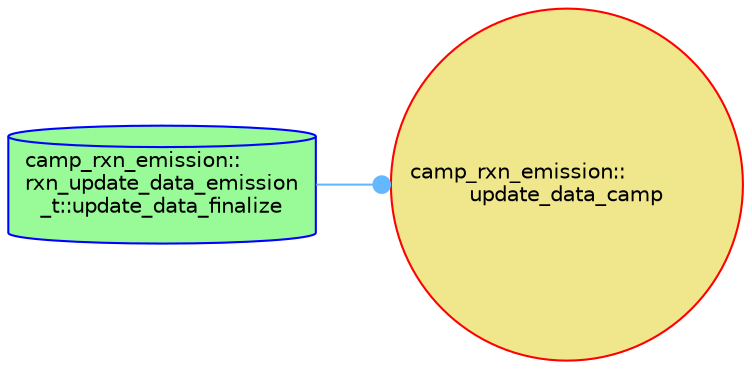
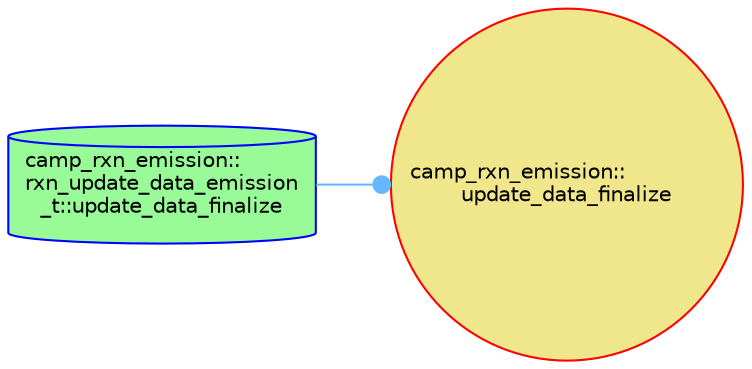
(567, 185) -> (567, 185)
